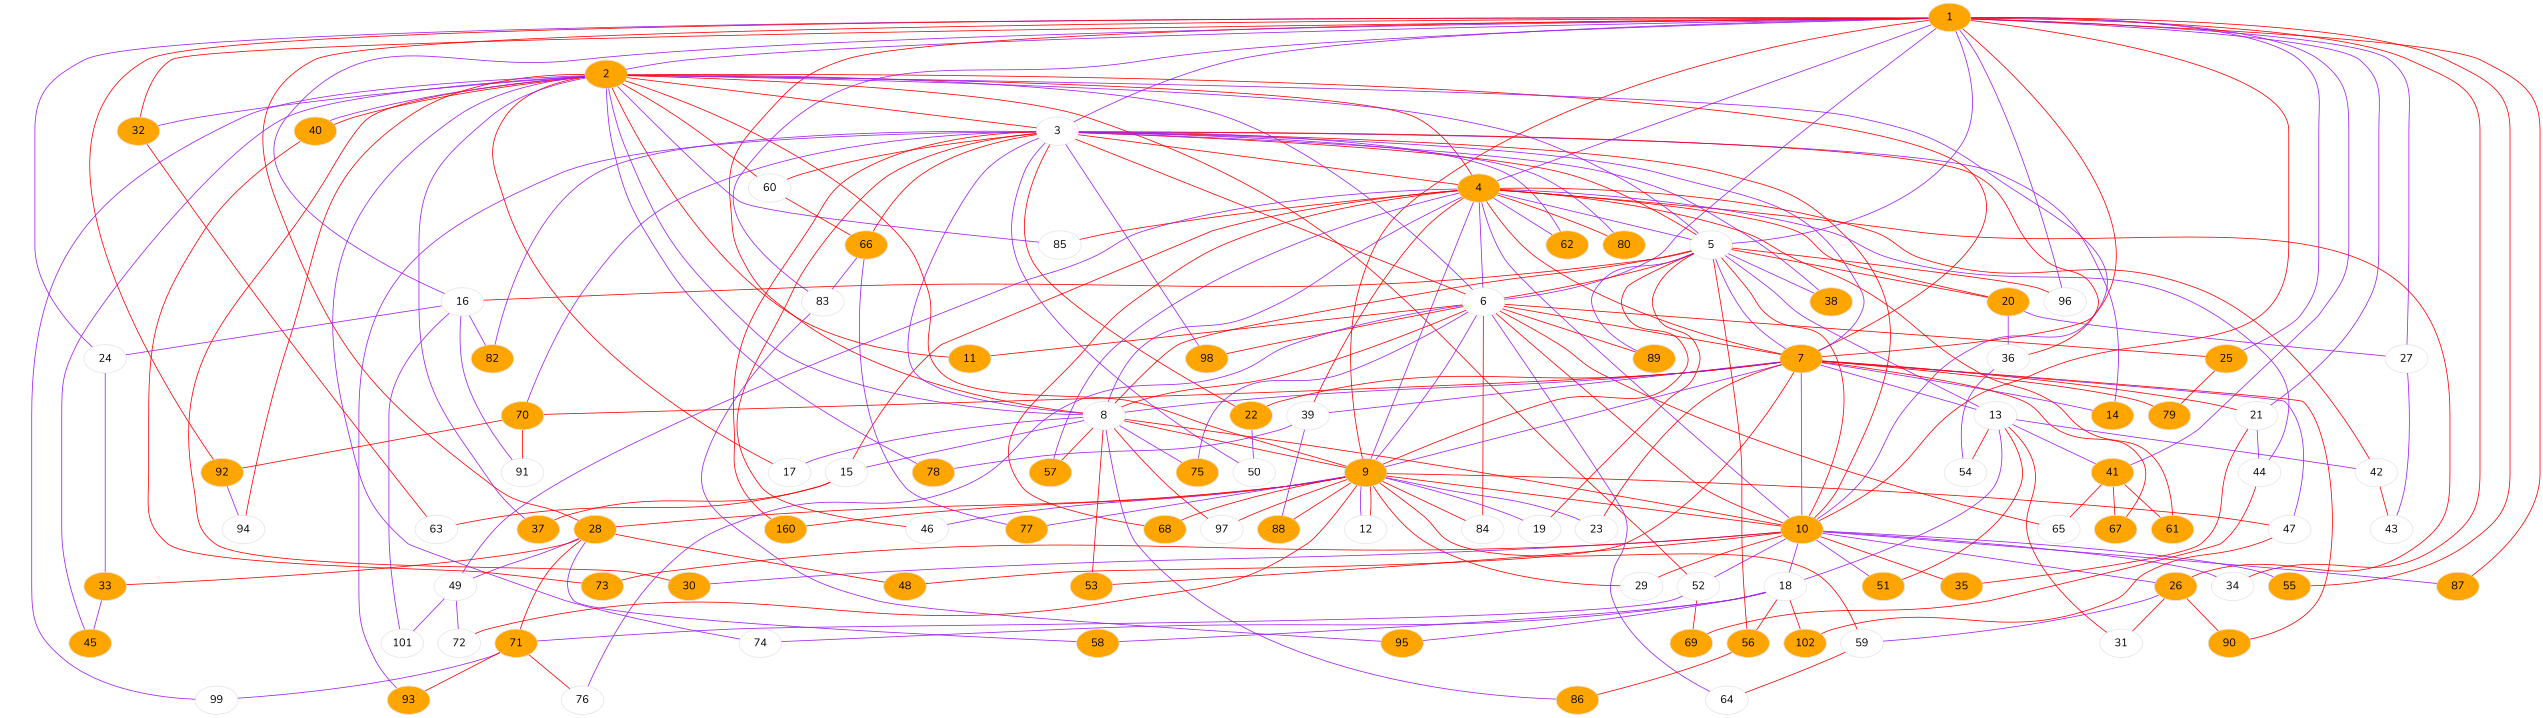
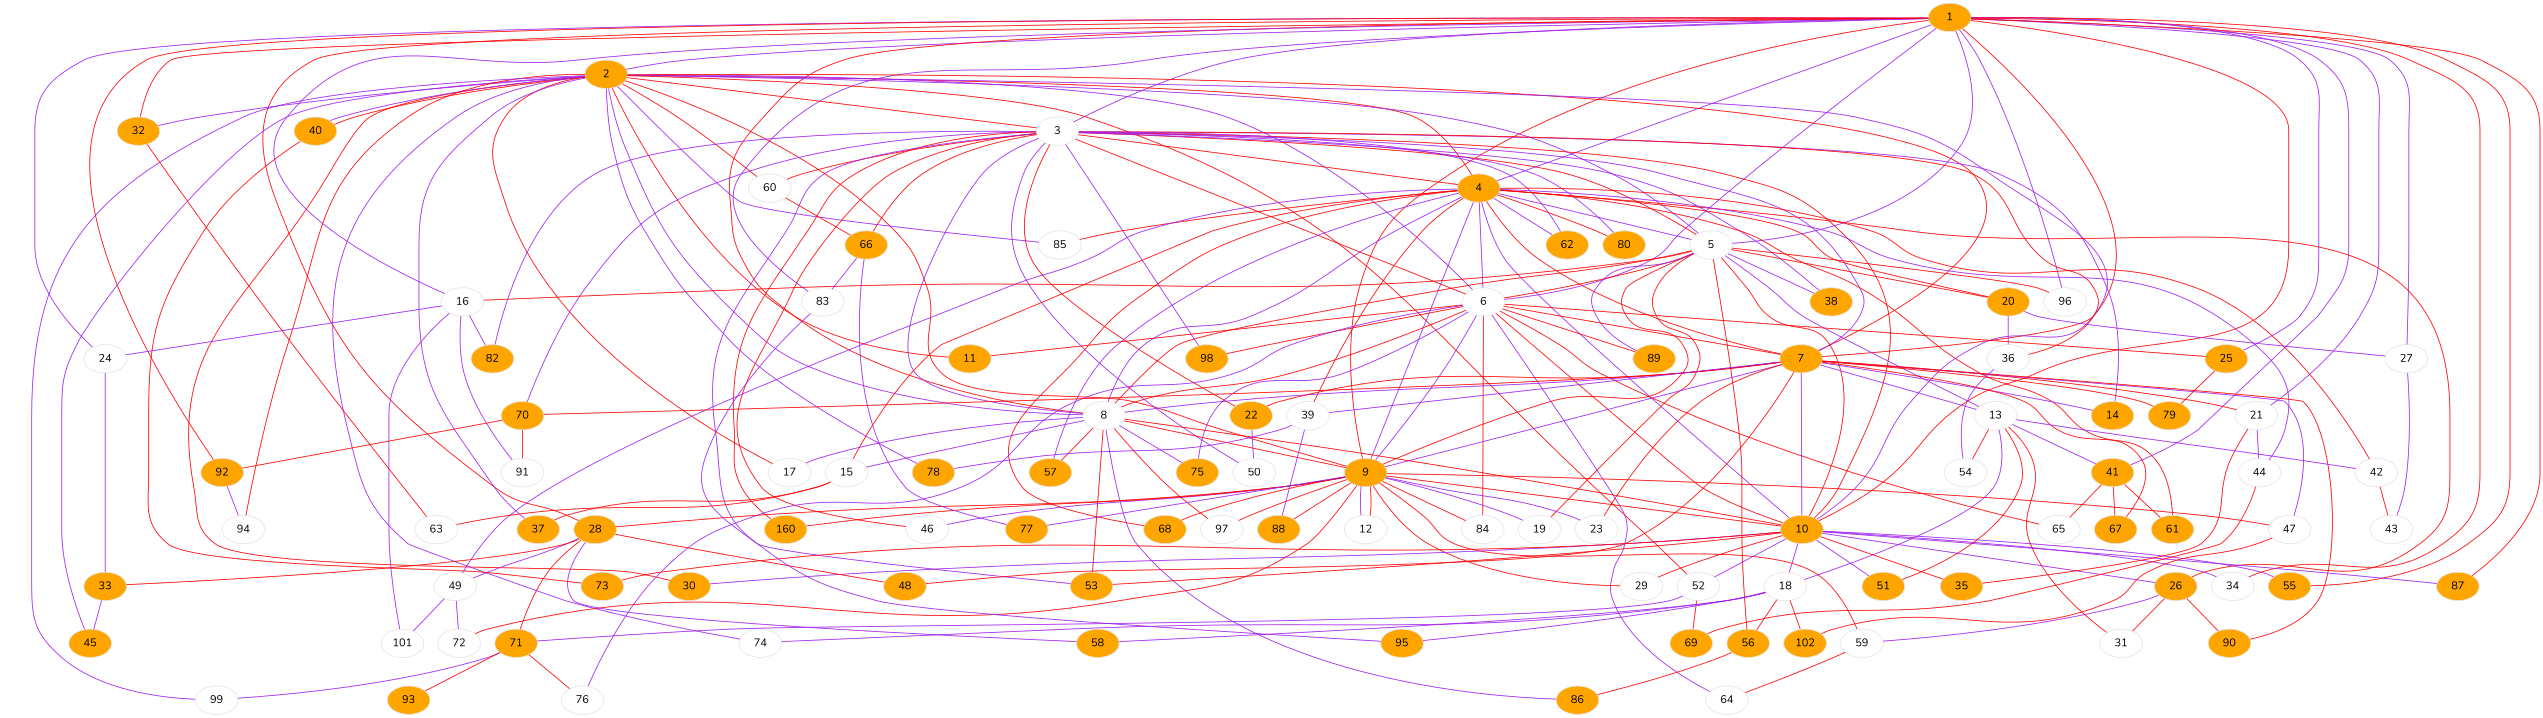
(495, 204) -> (713, 399)
(1742, 311) -> none
